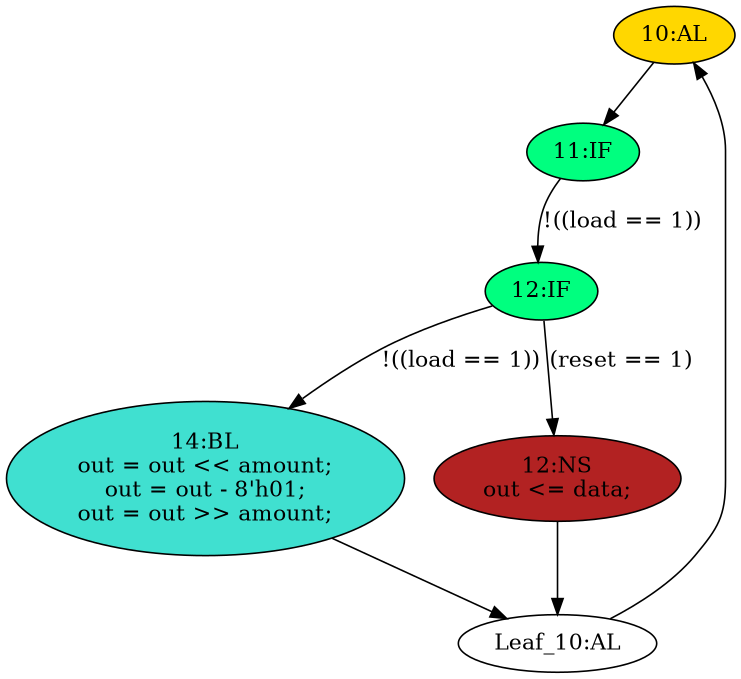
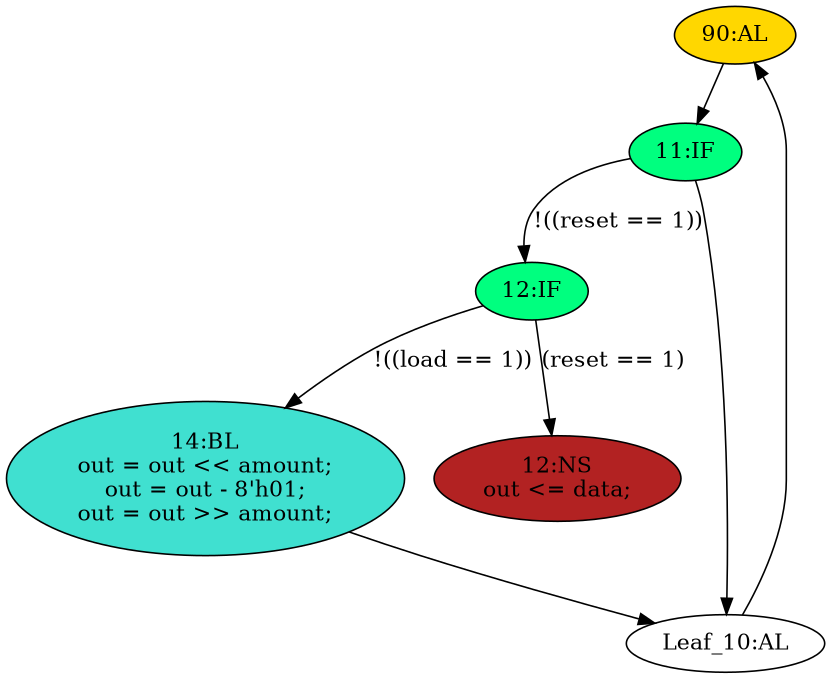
(674, 35) -> (735, 35)
(623, 222) -> (618, 222)
(558, 560) -> (723, 388)
